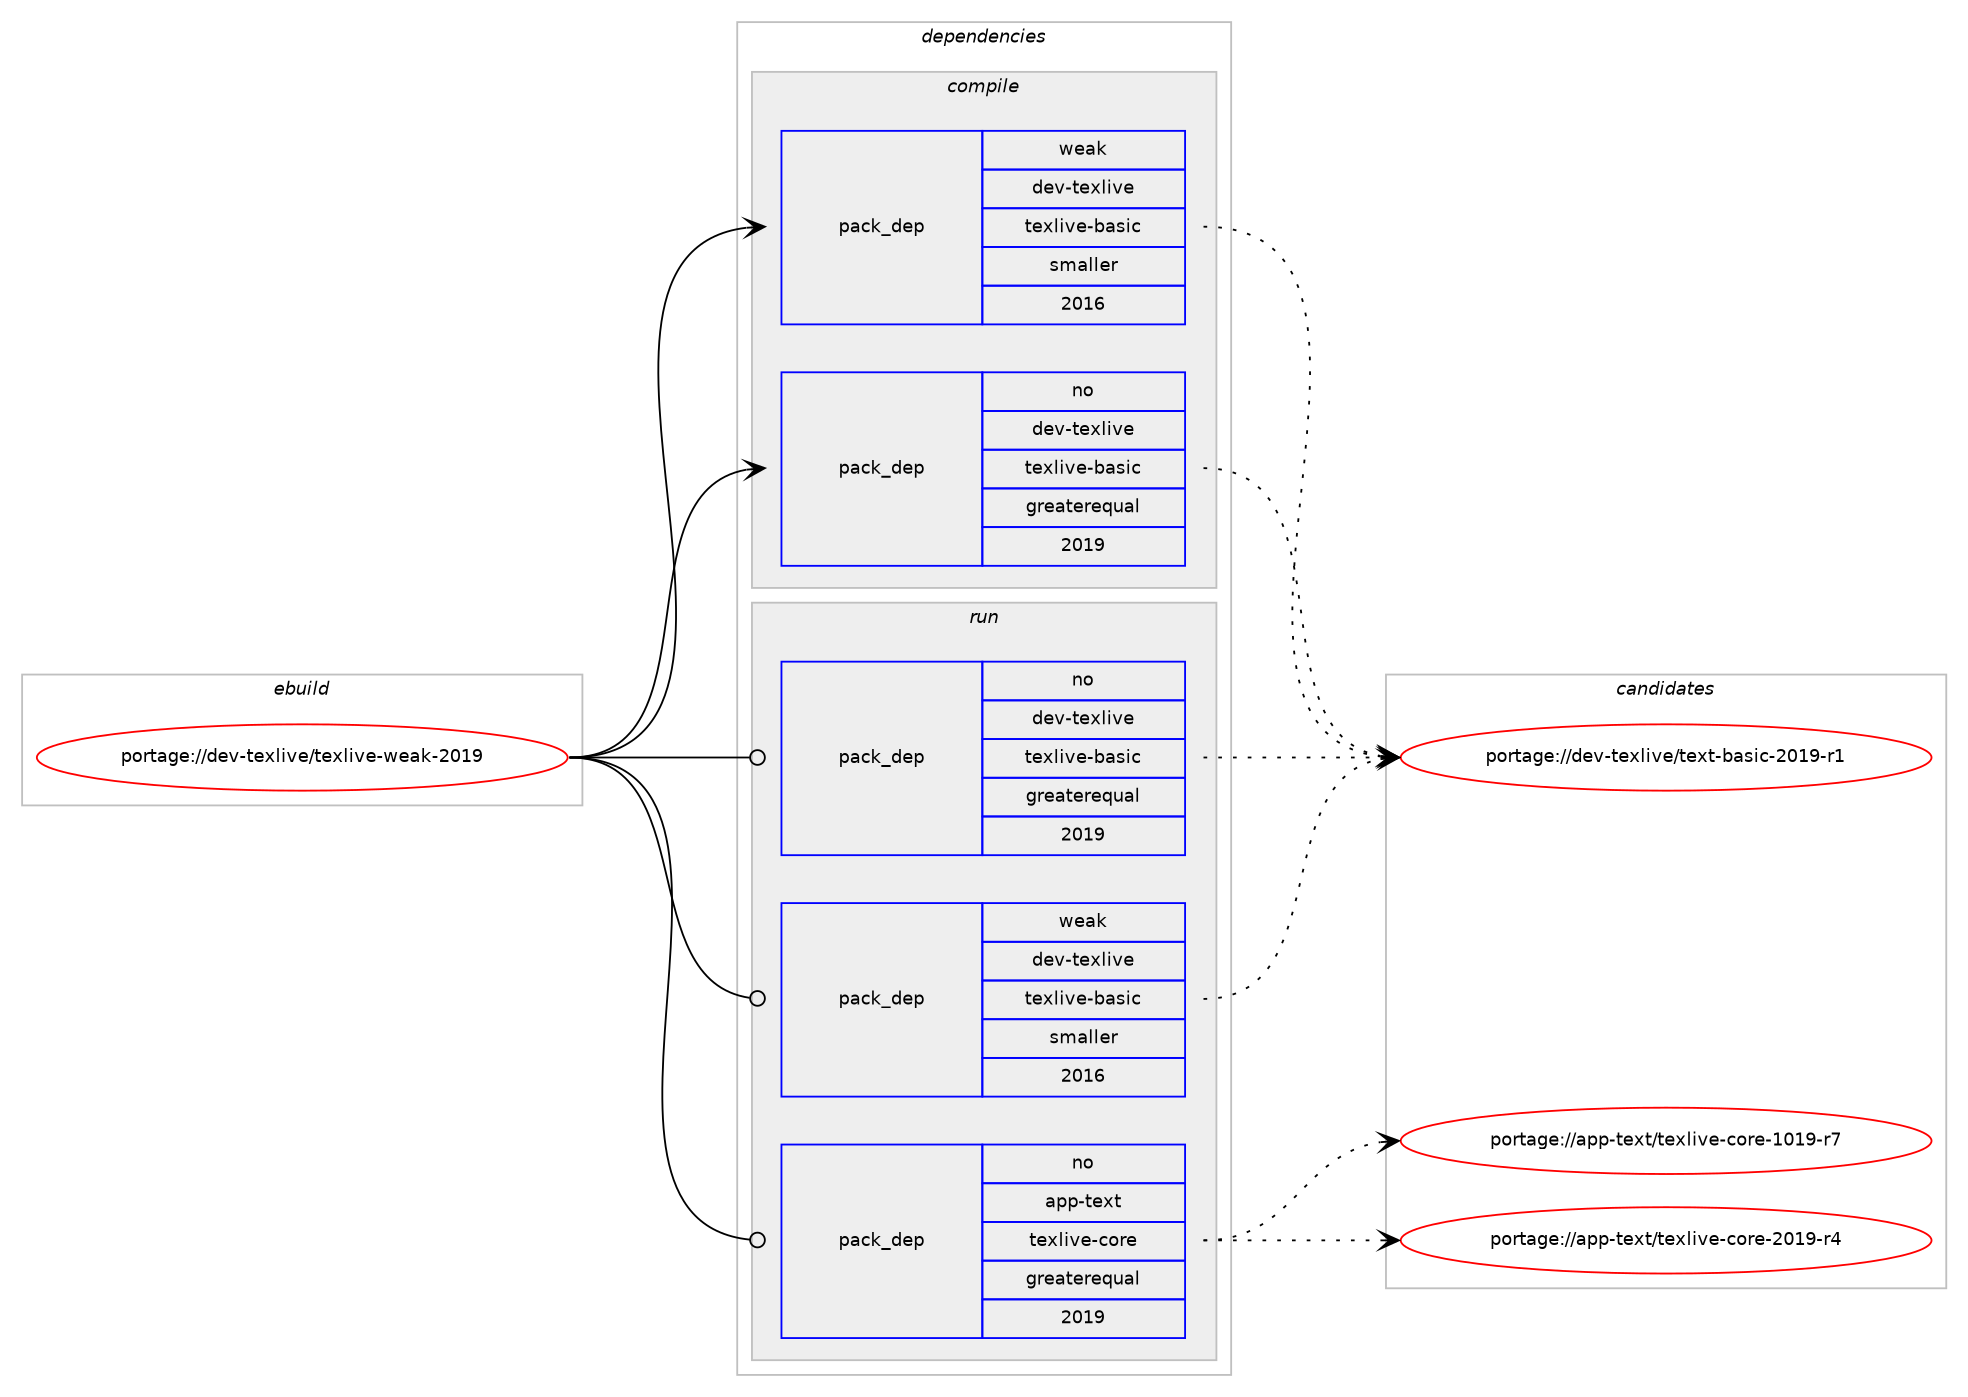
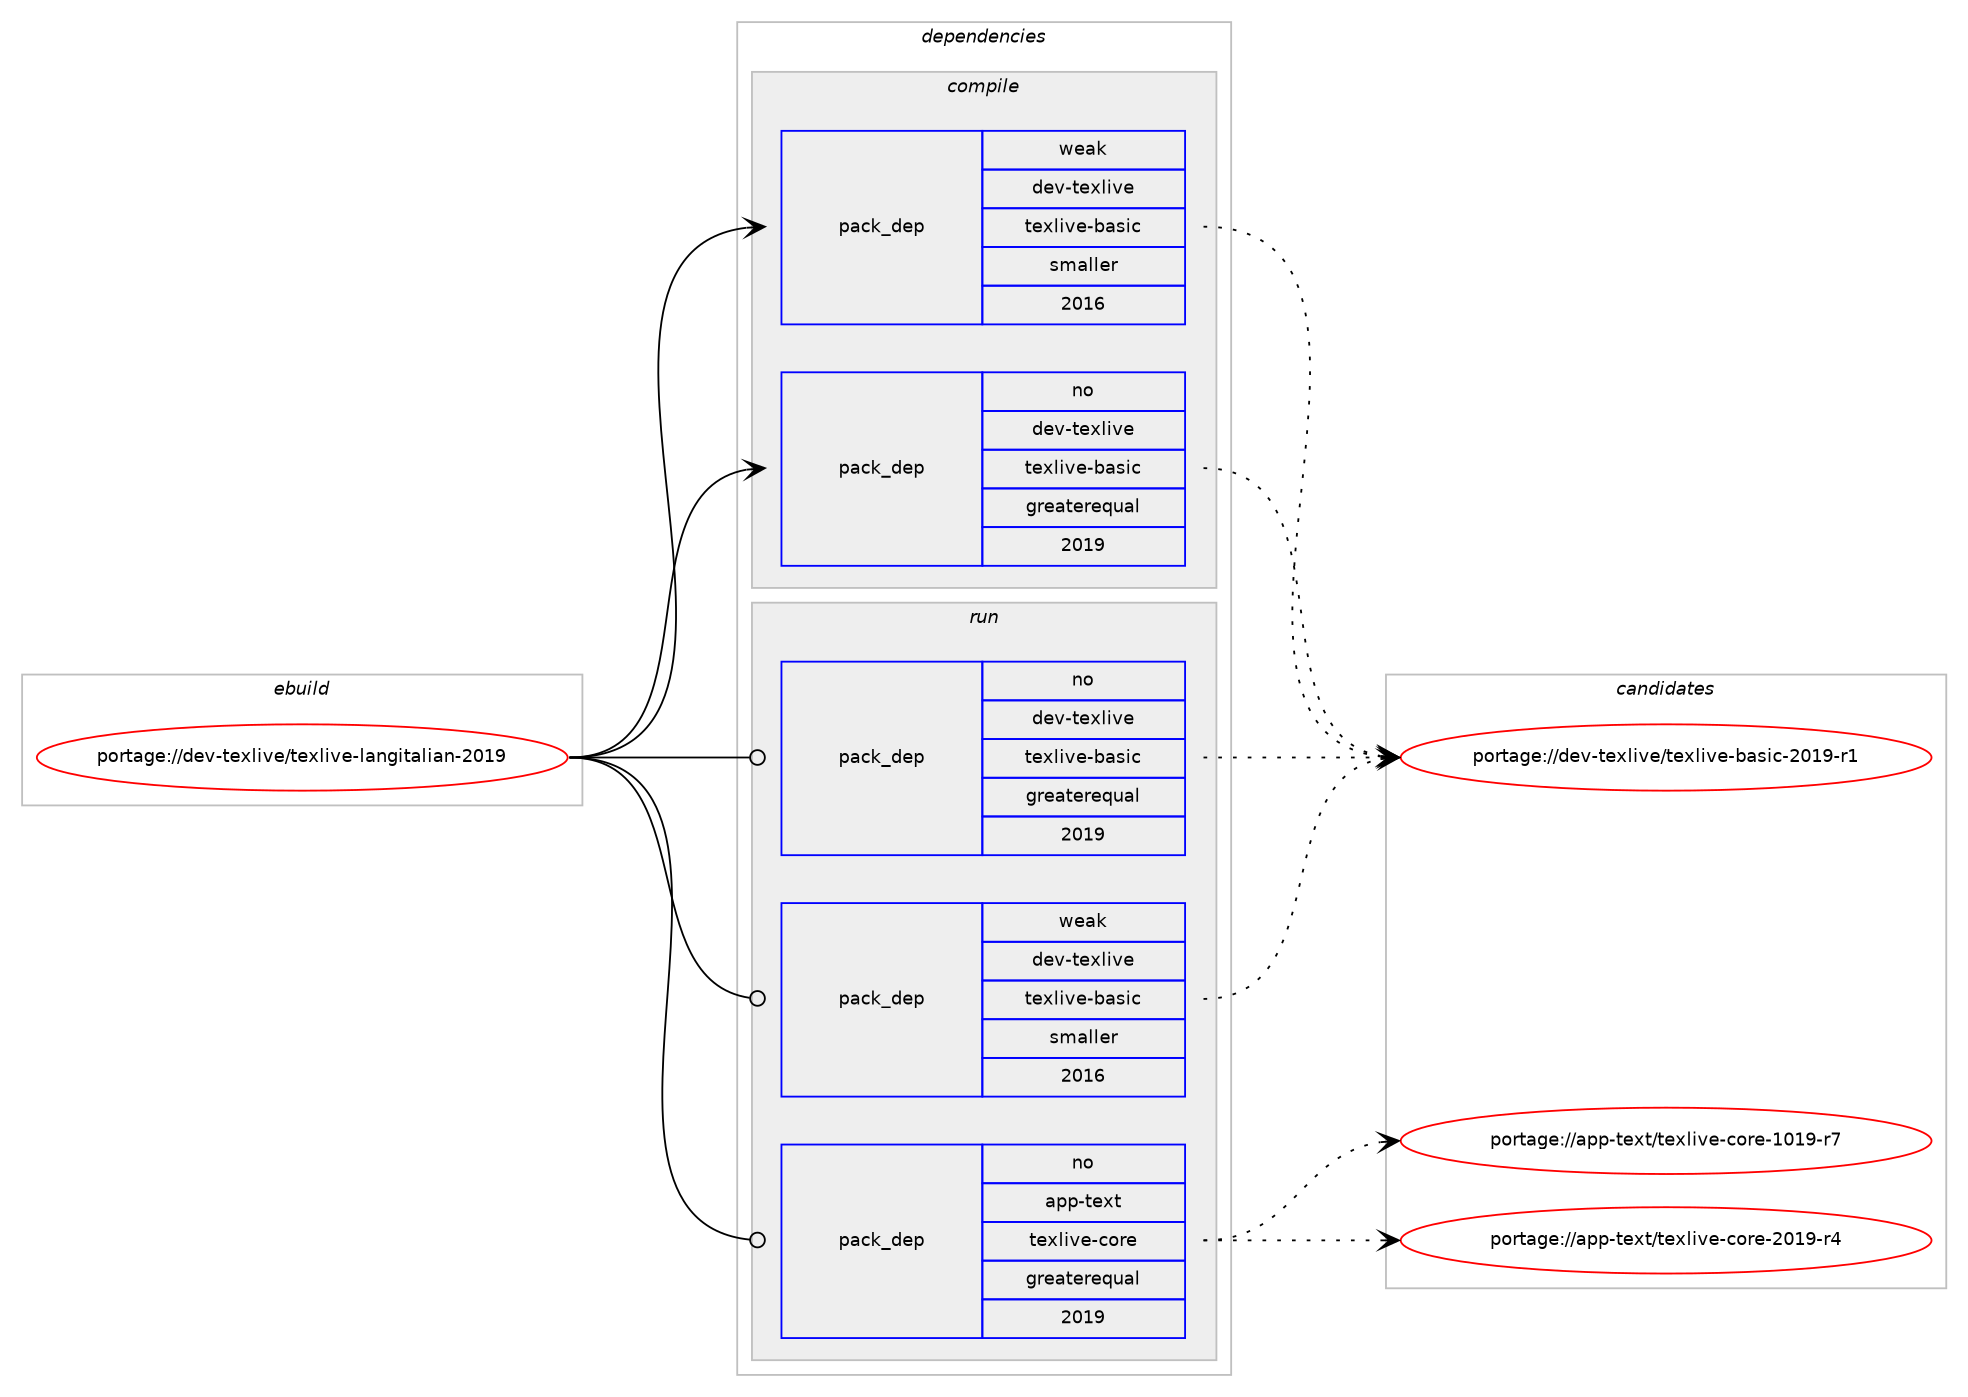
(302, 757) -> (302, 757)
(1666, 757) -> (1666, 757)
